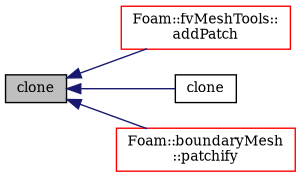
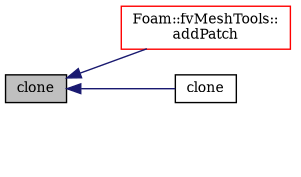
(206, 150) -> none
